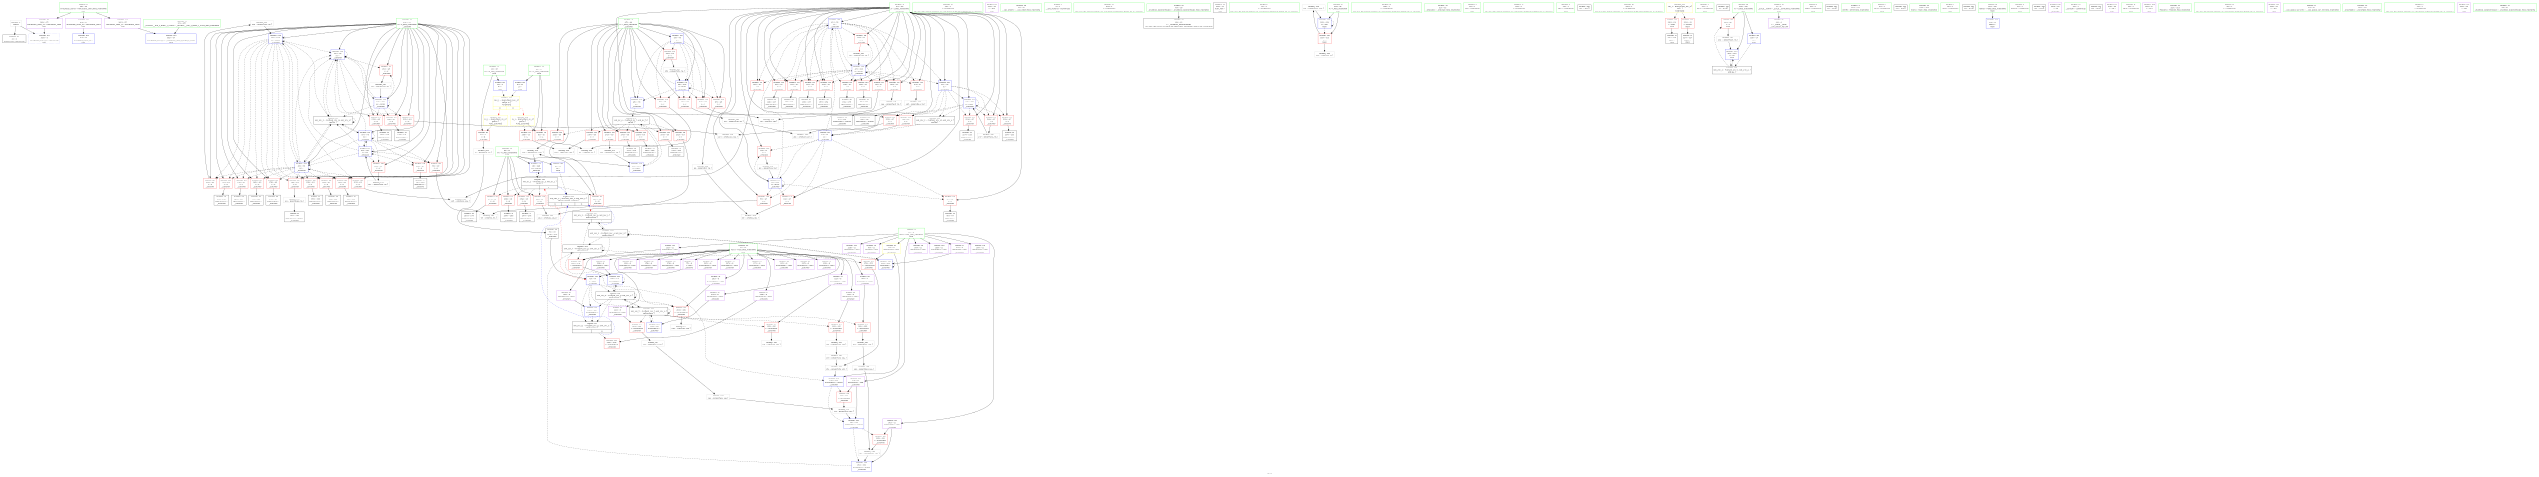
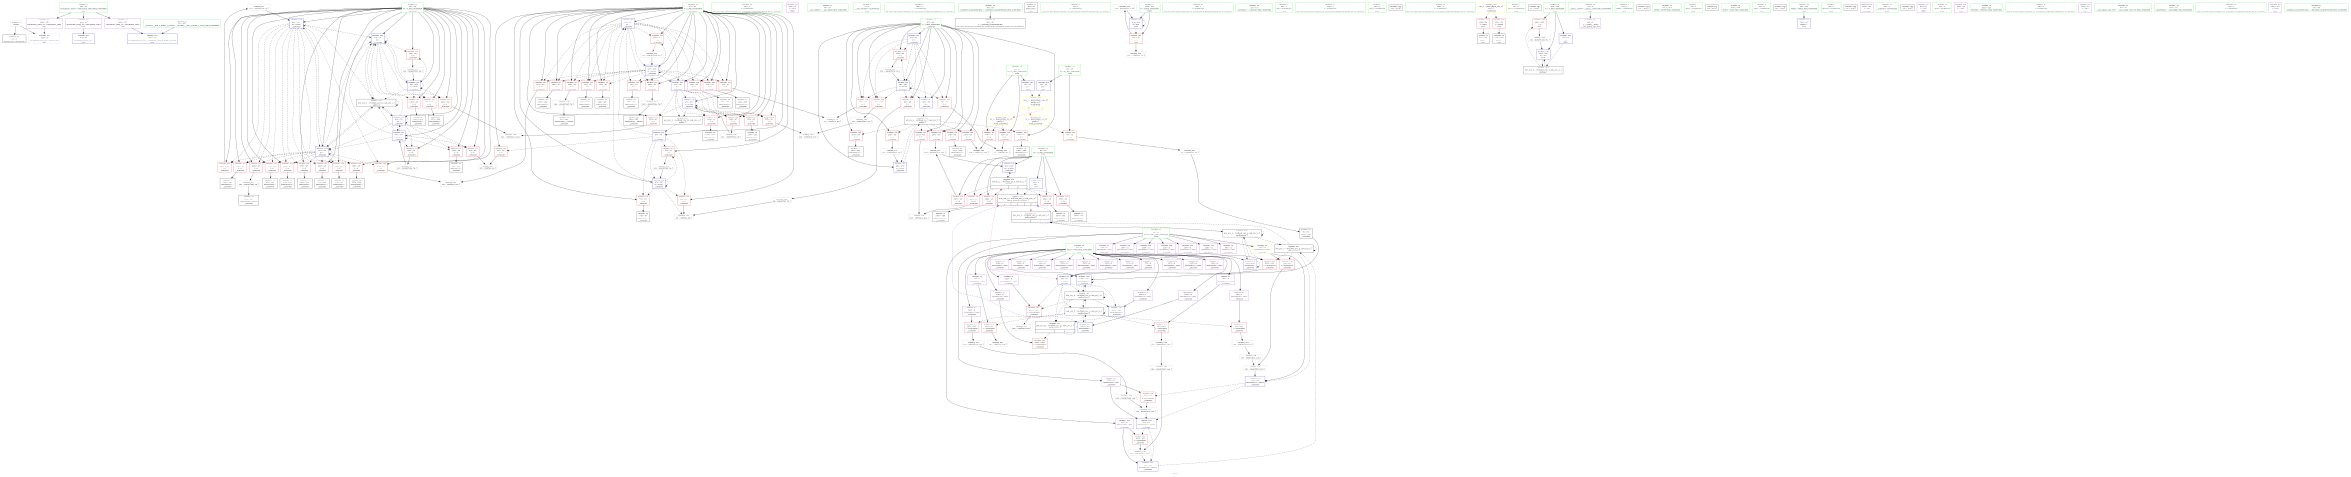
(770, 191) -> (672, 201)
